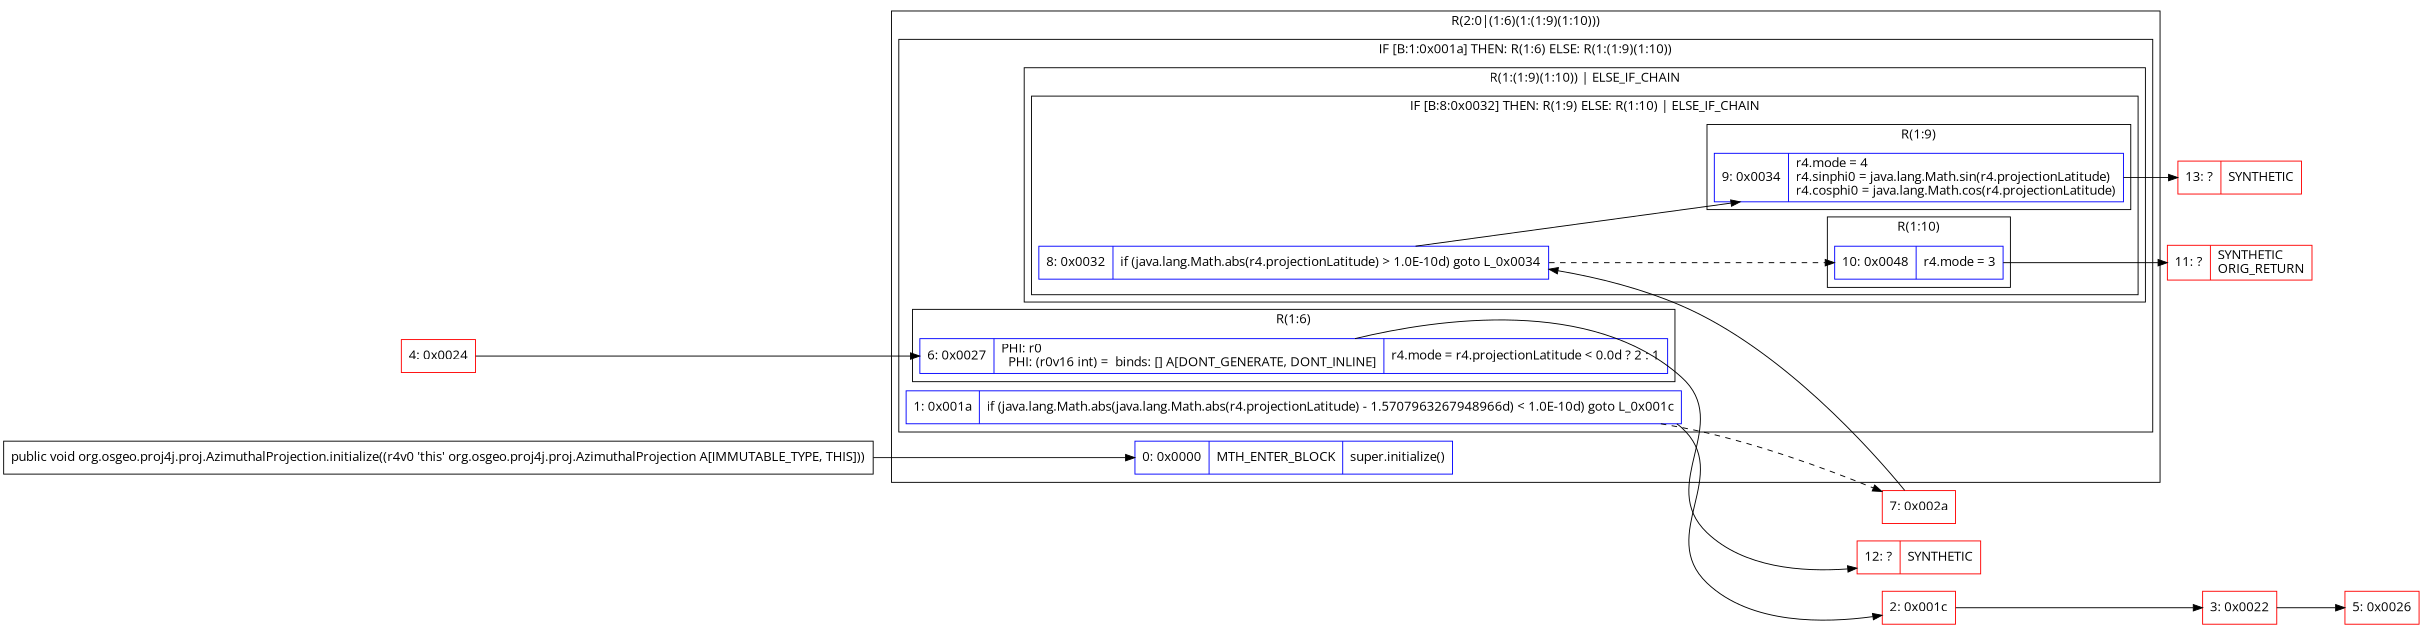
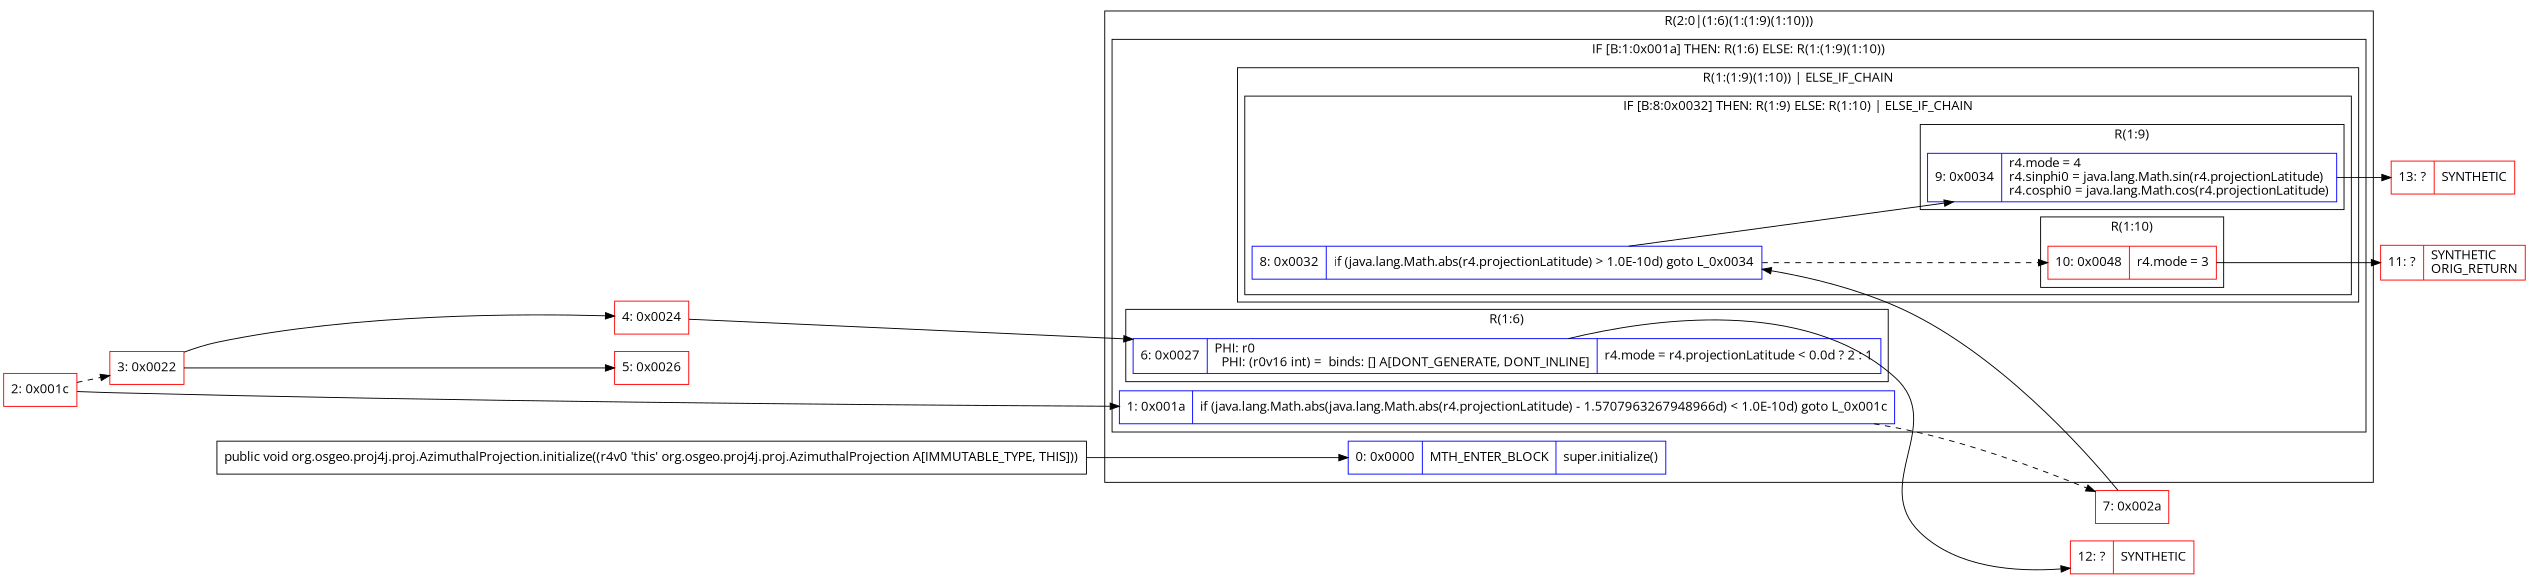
(1919, 263) -> (2132, 263)
none -> (393, 320)
(1708, 584) -> (593, 402)
(2074, 608) -> (89, 380)
